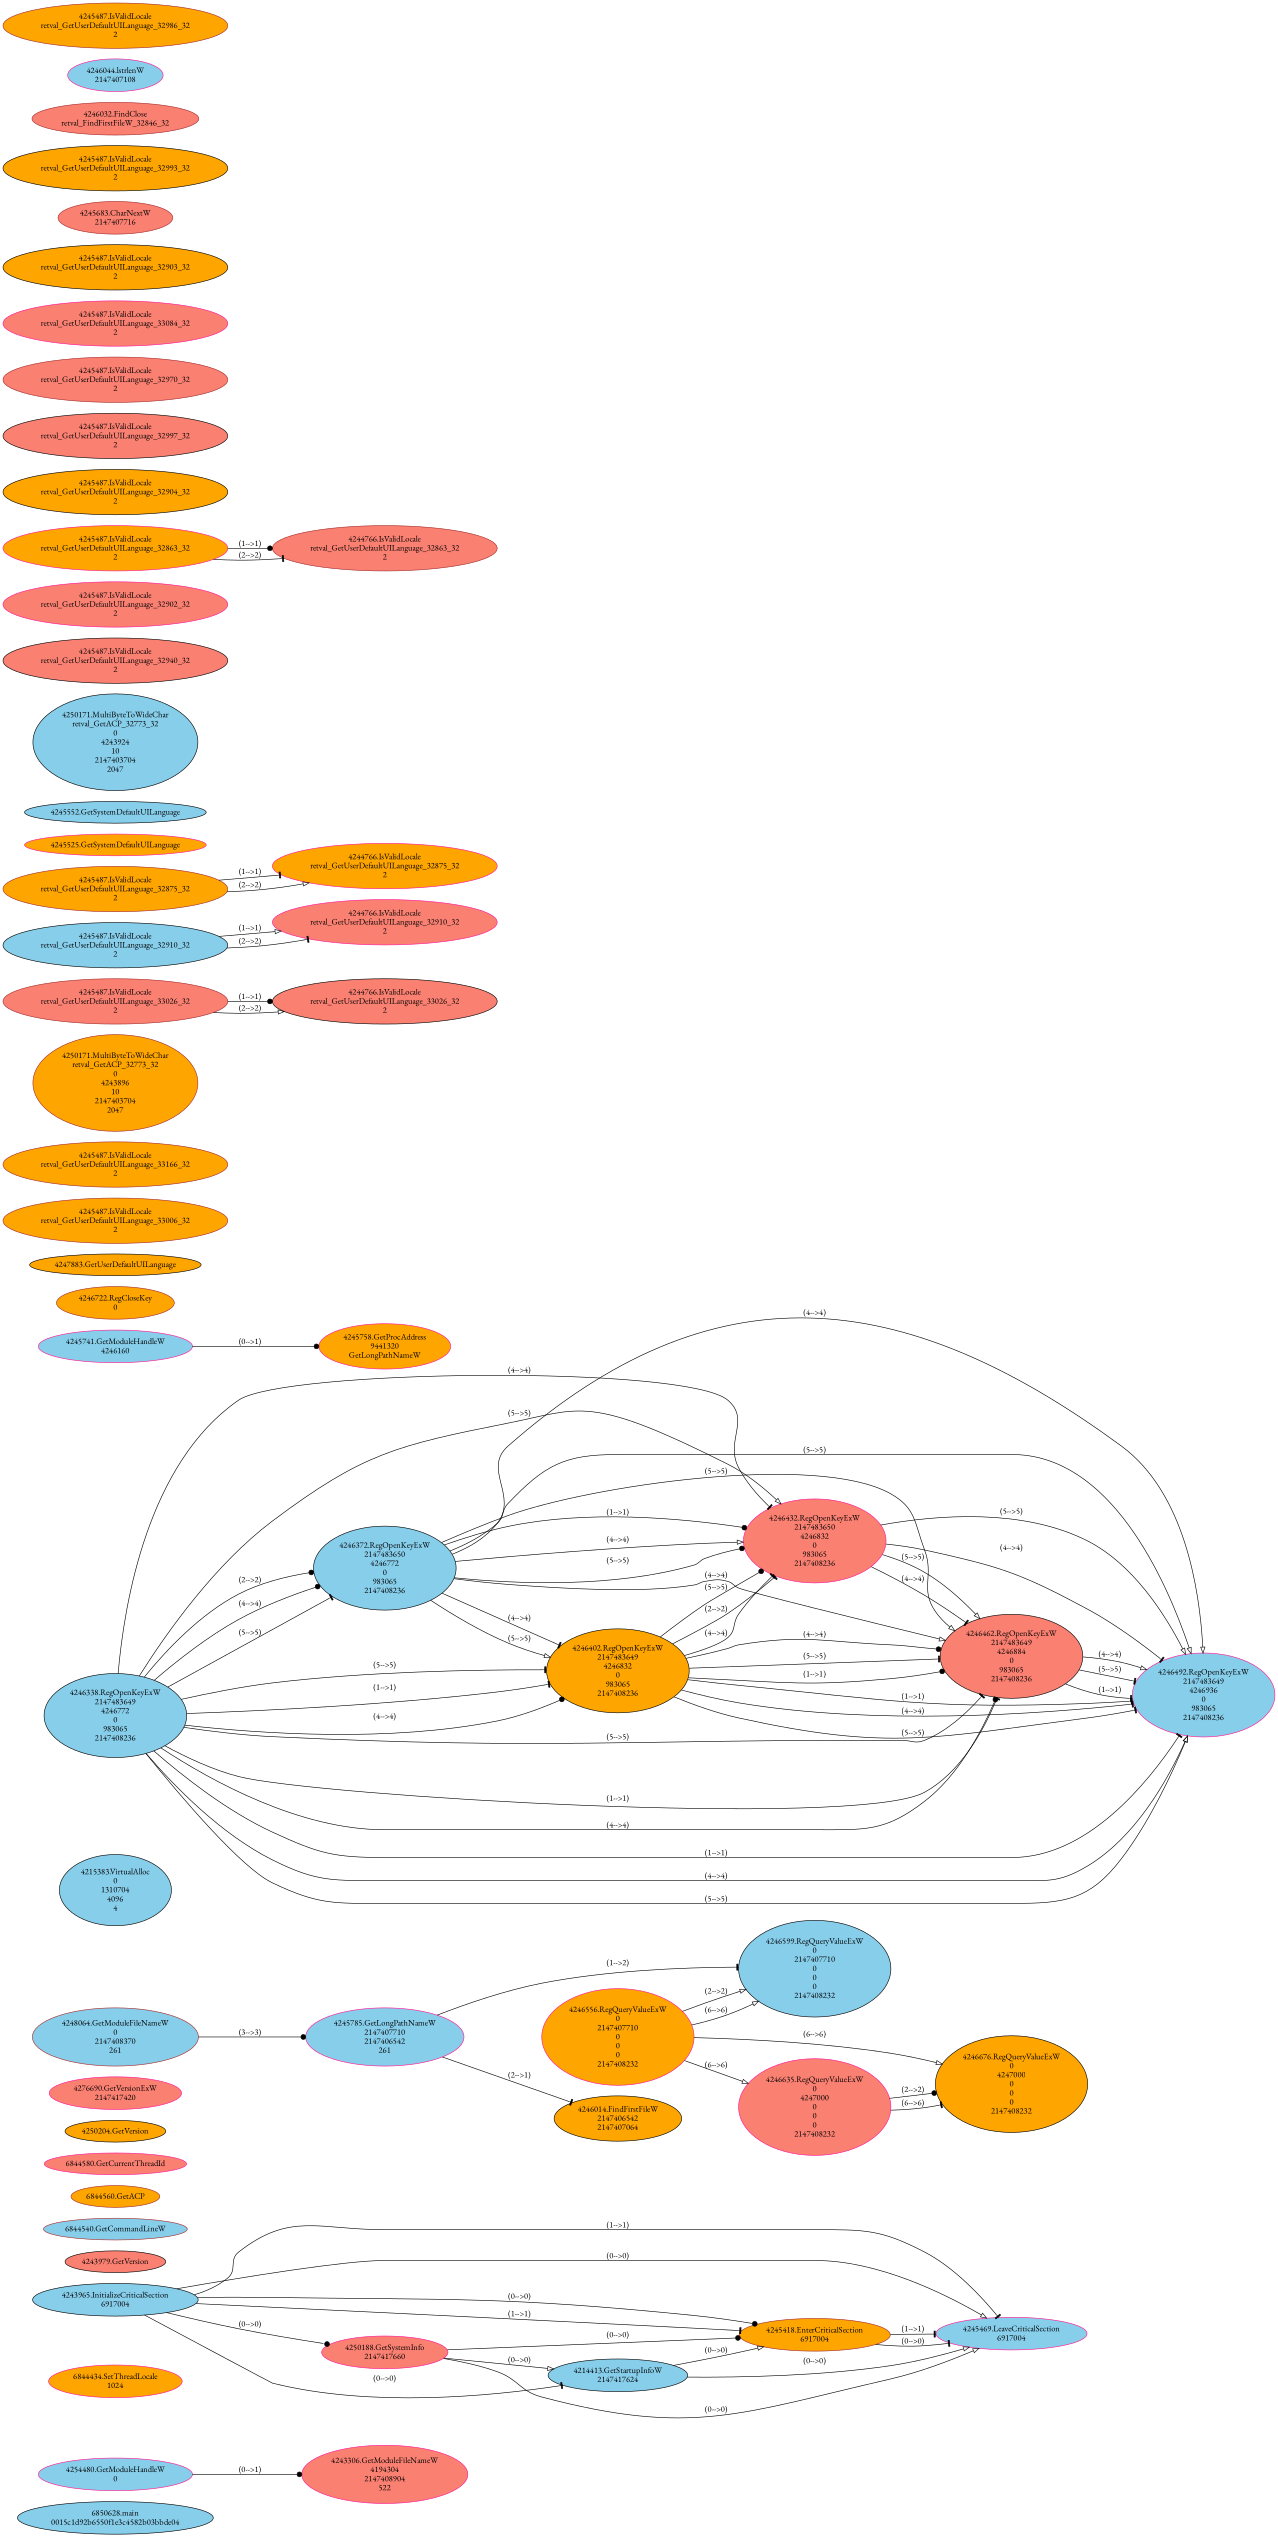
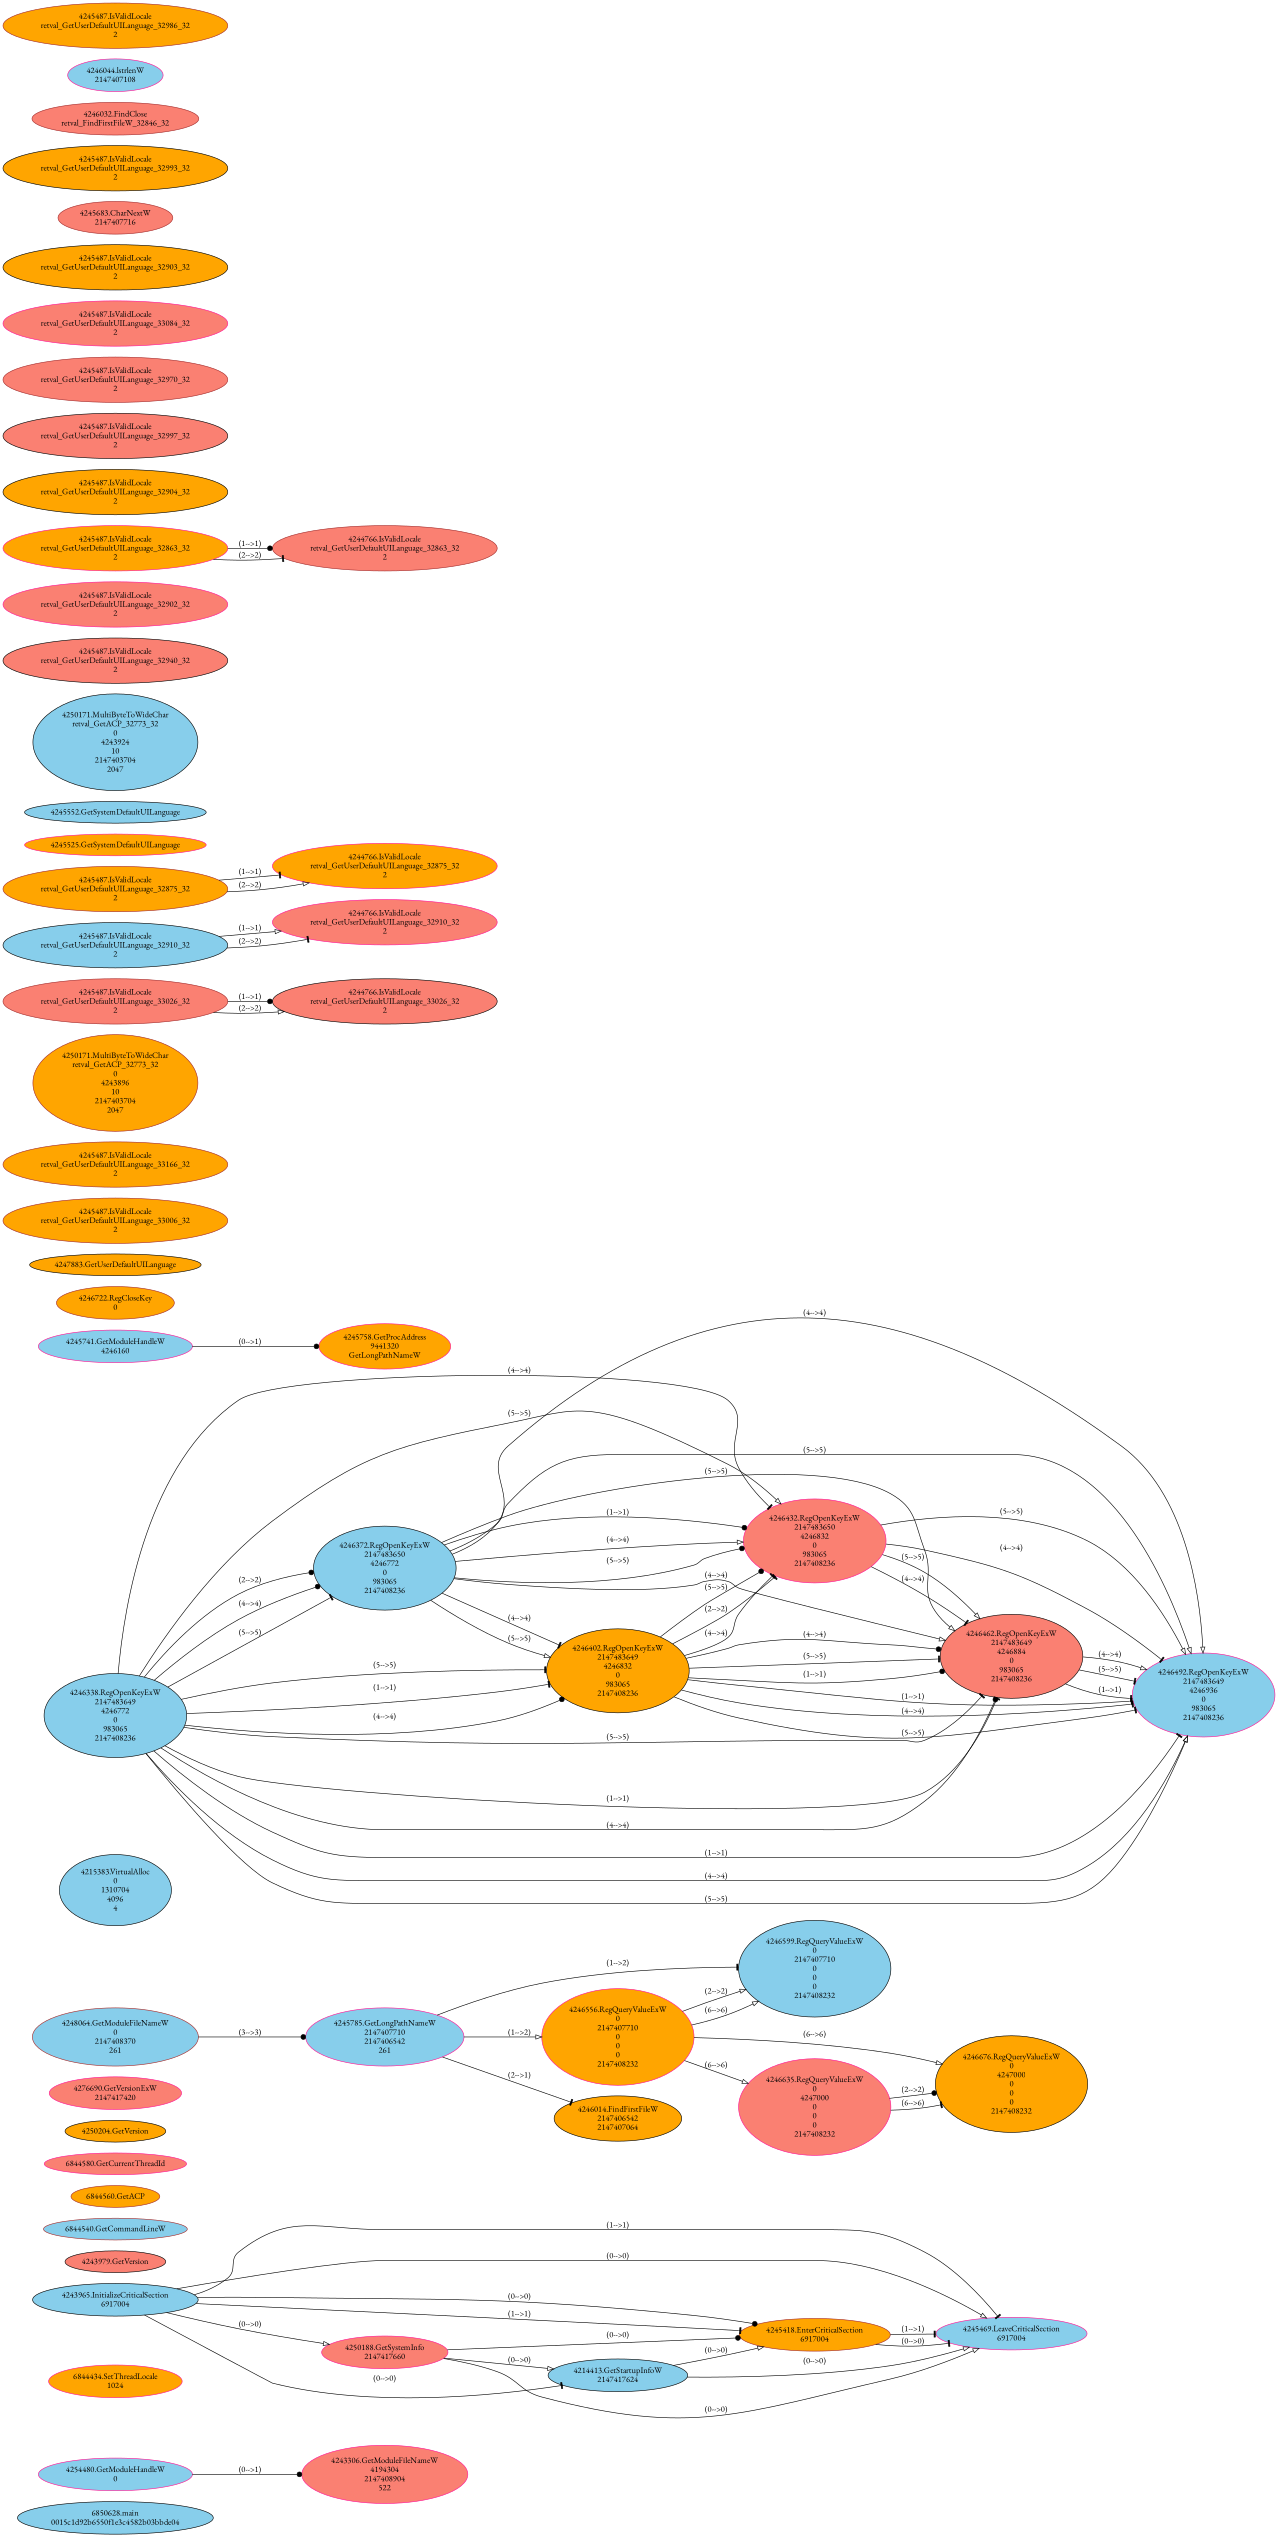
none -> (500, 2037)
(245, 2330) -> (245, 2330)
